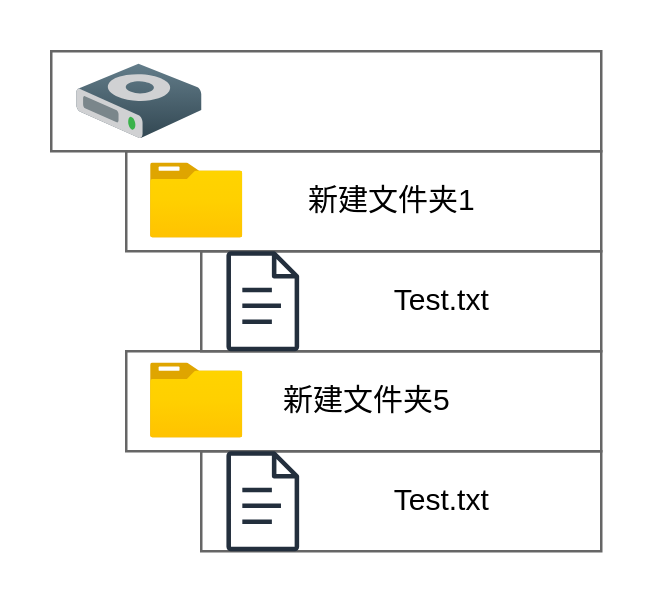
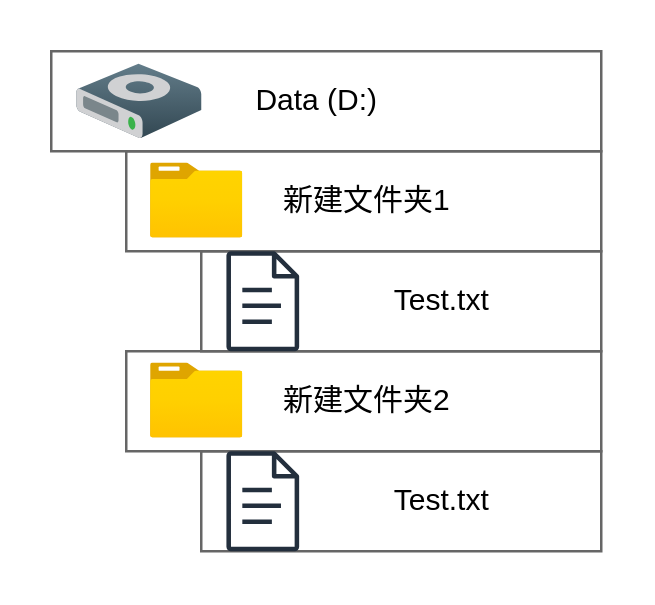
none -> (318, 101)
(393, 201) -> (368, 201)
(368, 401) -> (368, 401)
